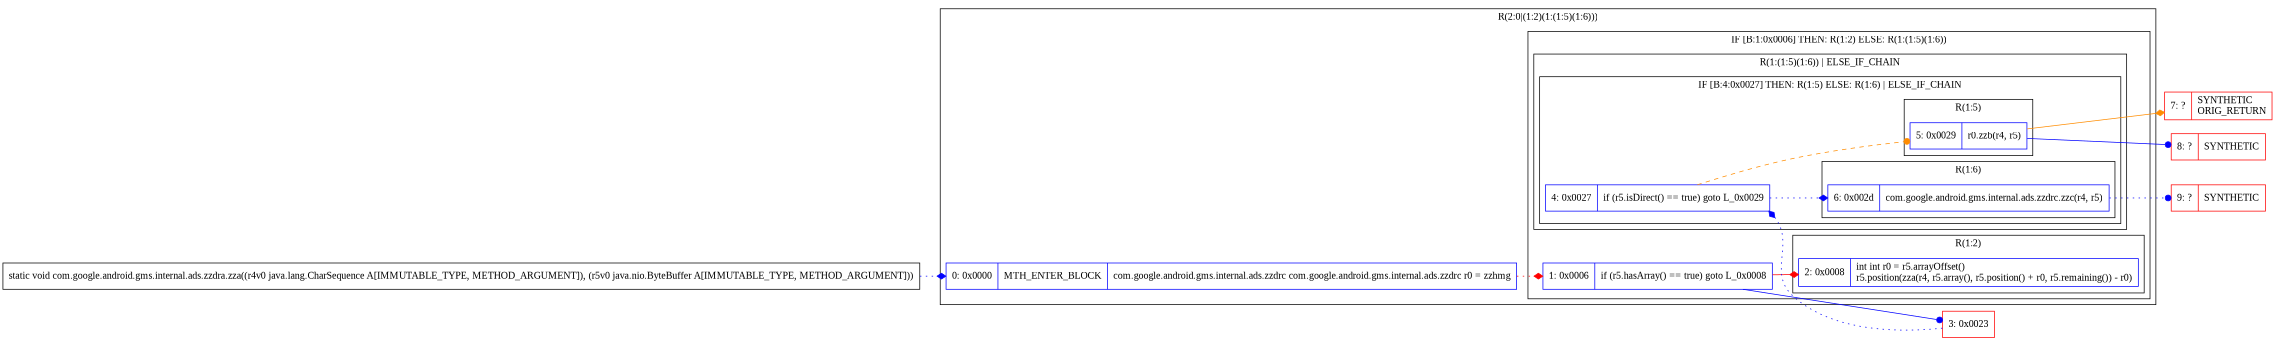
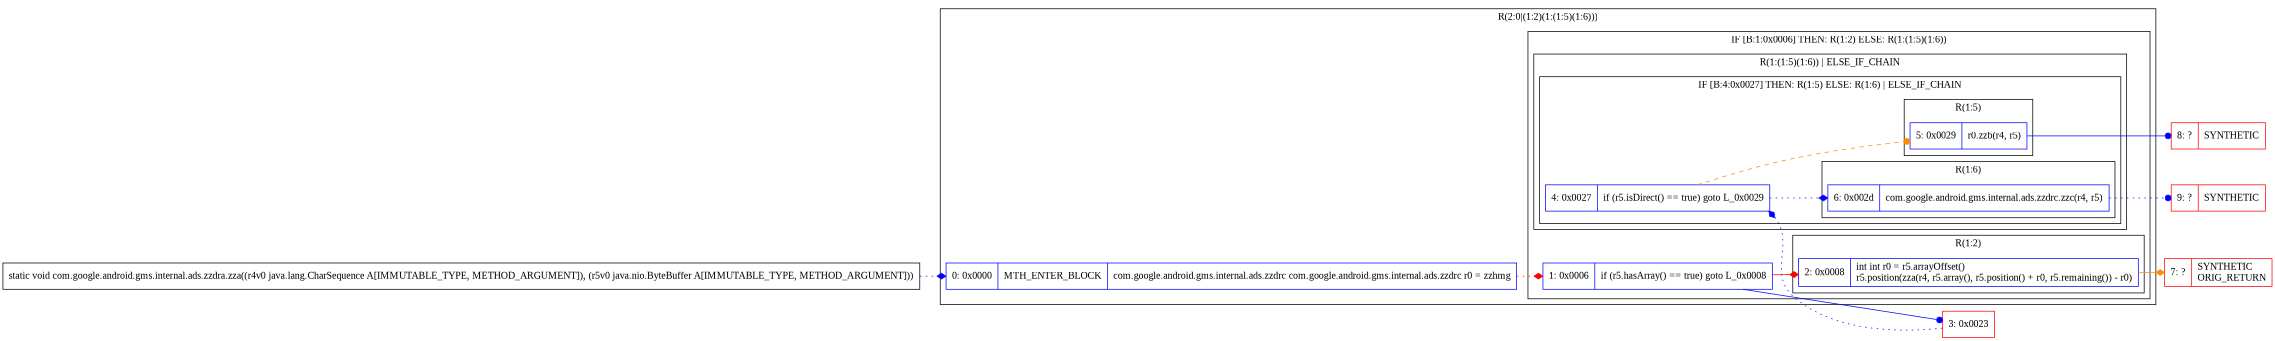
(2091, 121) -> (2147, 272)
